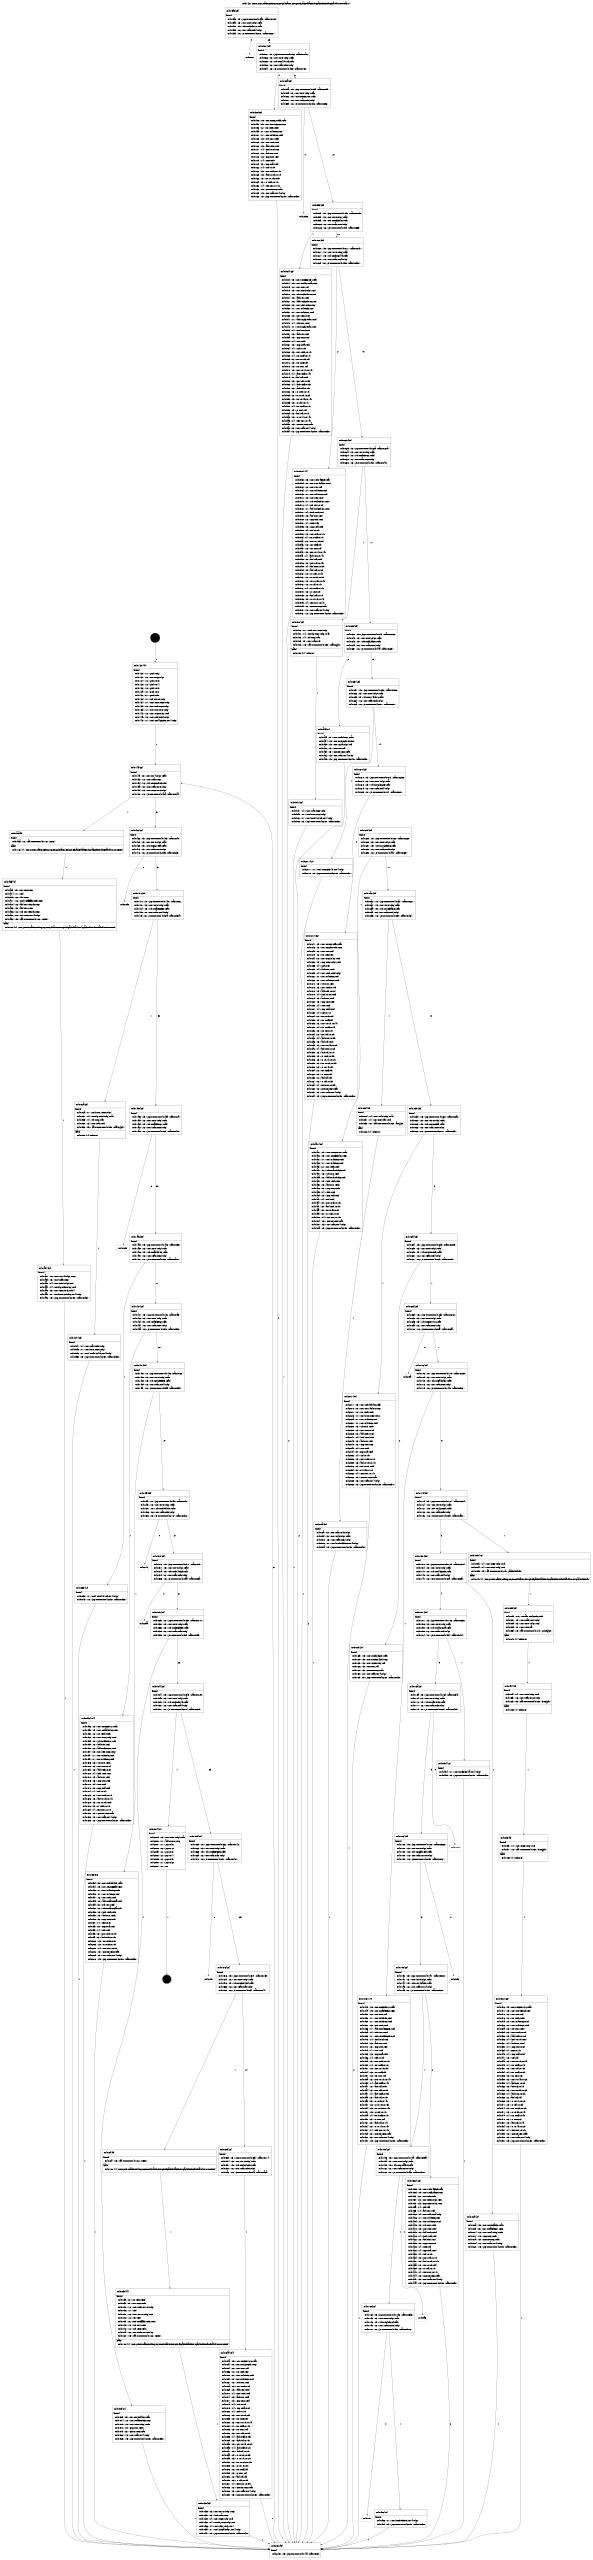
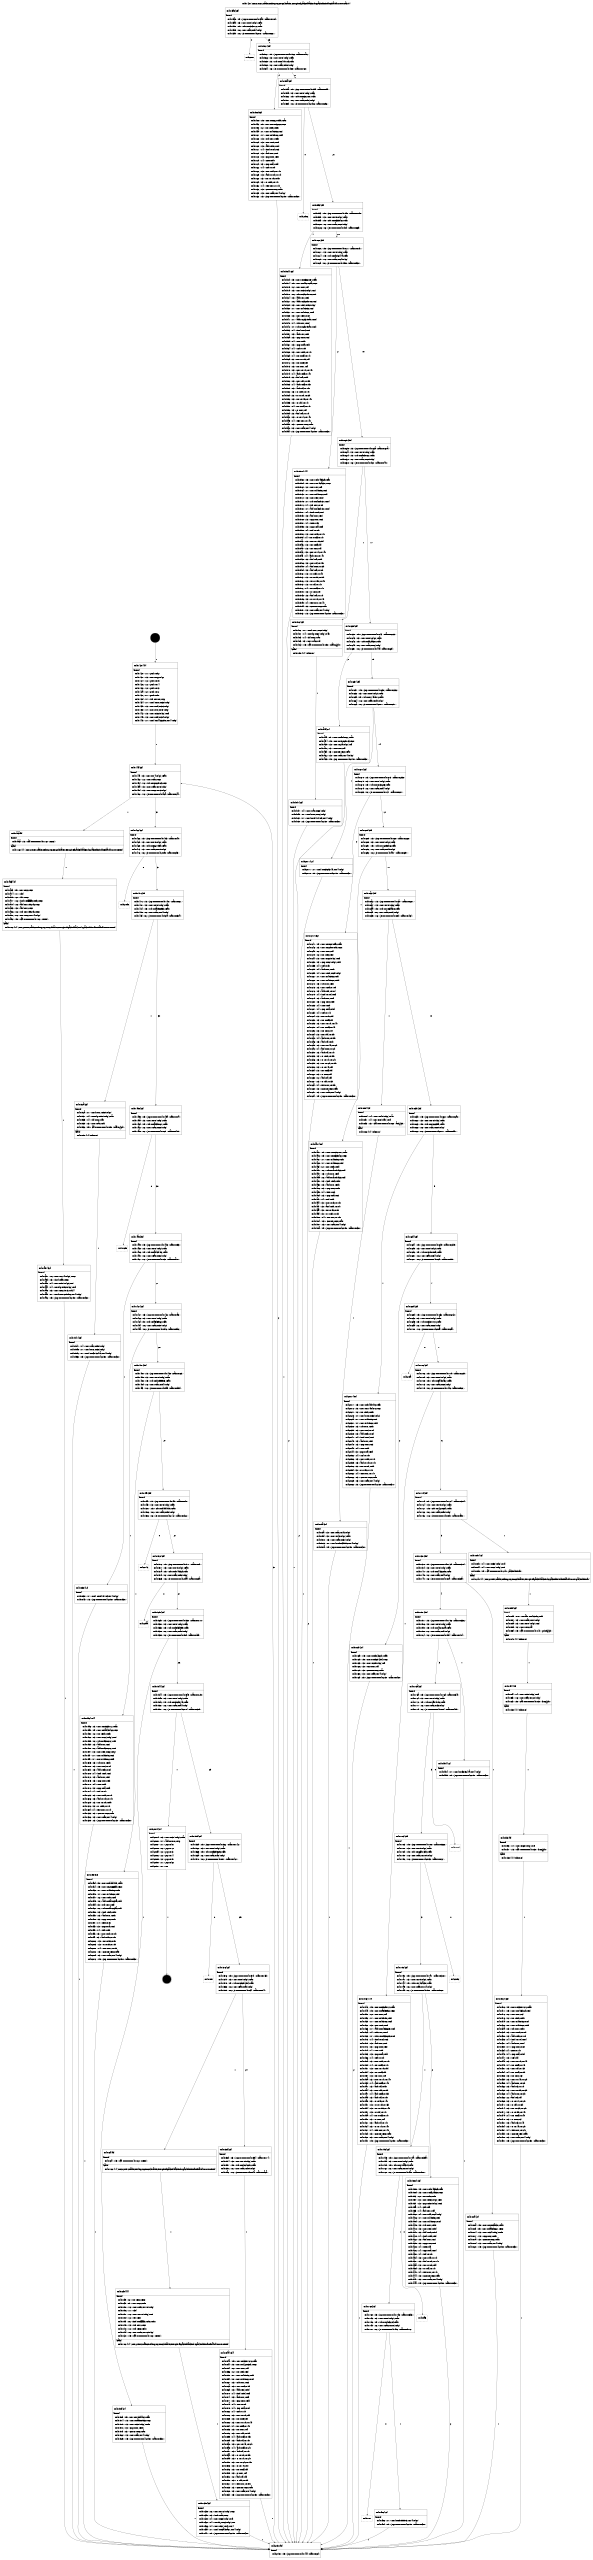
none -> (382, 811)
